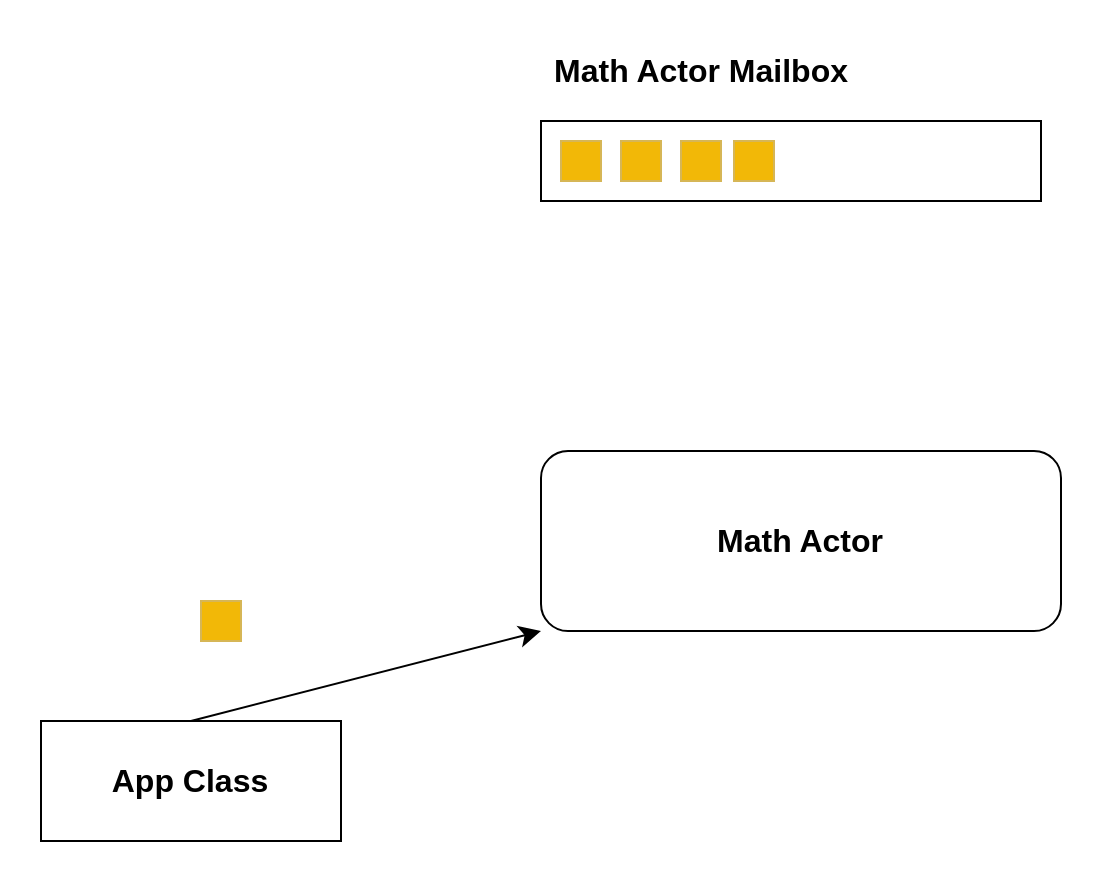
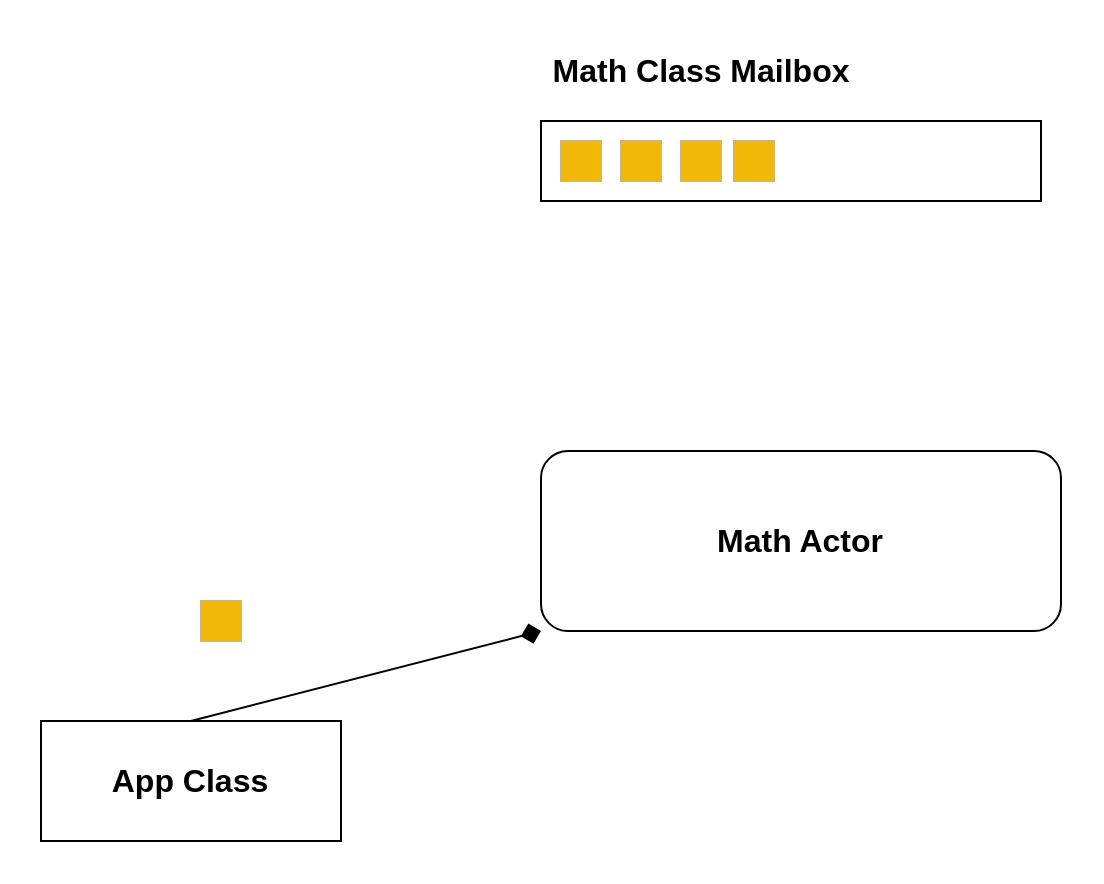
(702, 71) -> (702, 71)
(522, 636) -> (521, 636)
